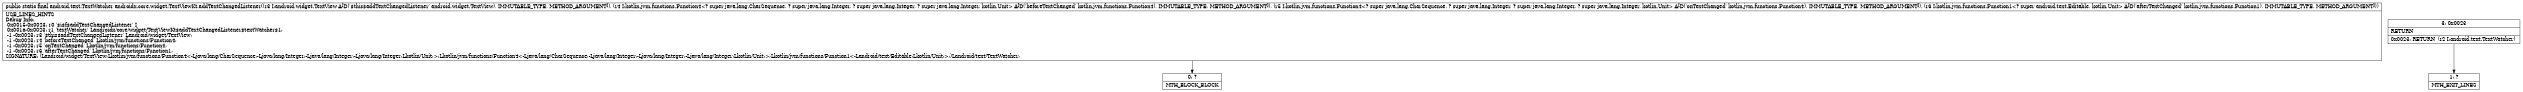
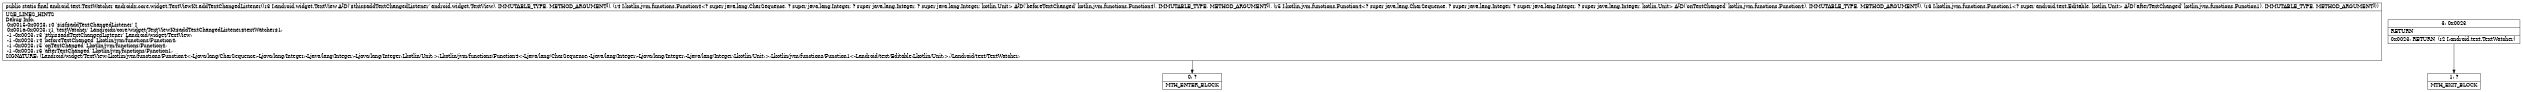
(1192, 85) -> (1192, 85)
(2454, 85) -> (2454, 85)
